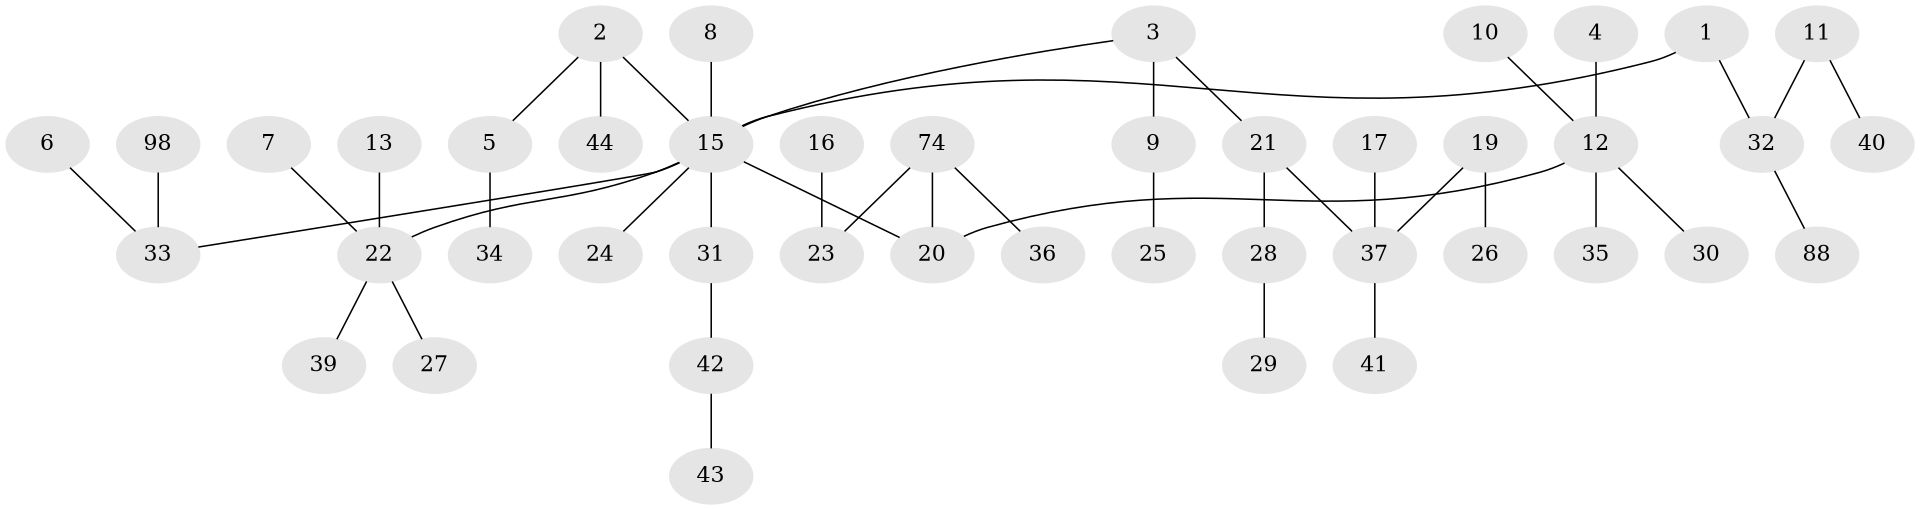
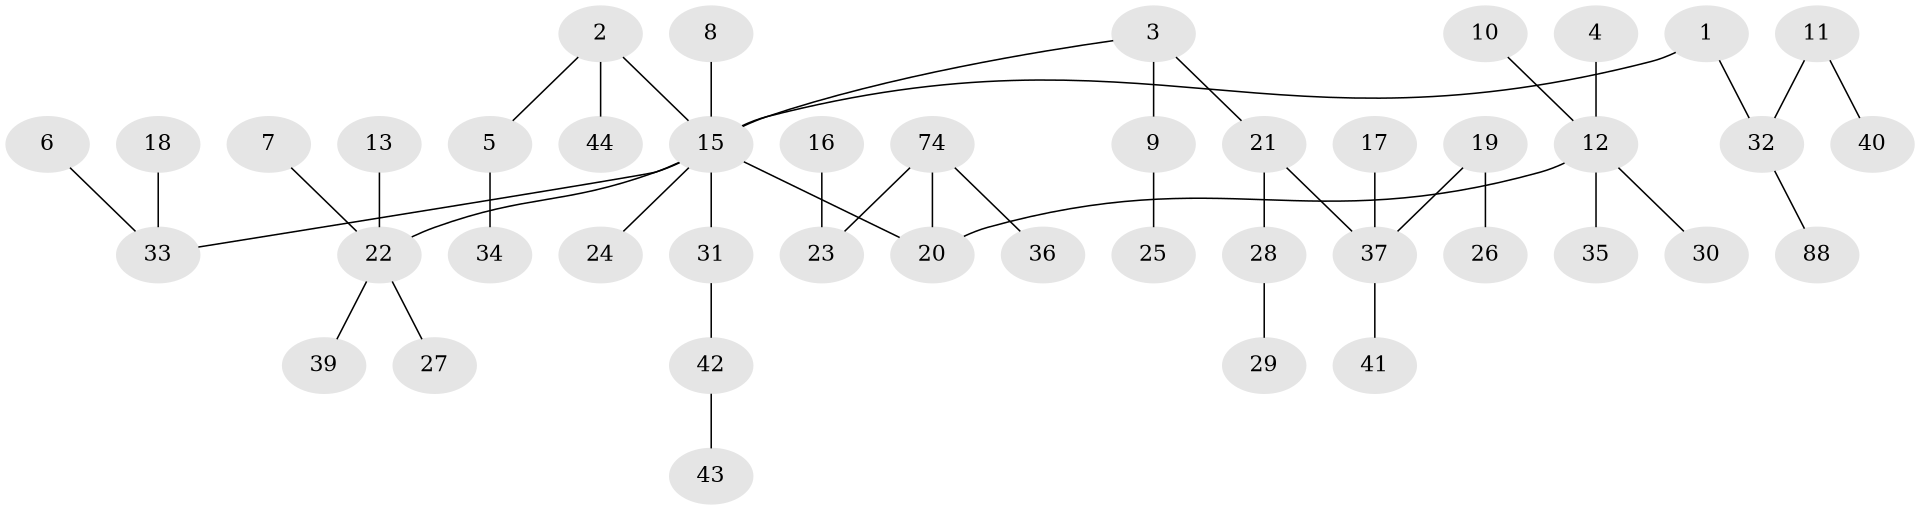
(158, 144) -> (158, 144)
